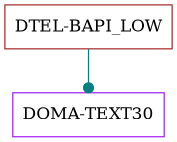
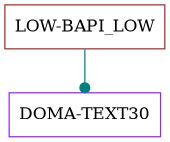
(89, 27) -> (85, 27)
